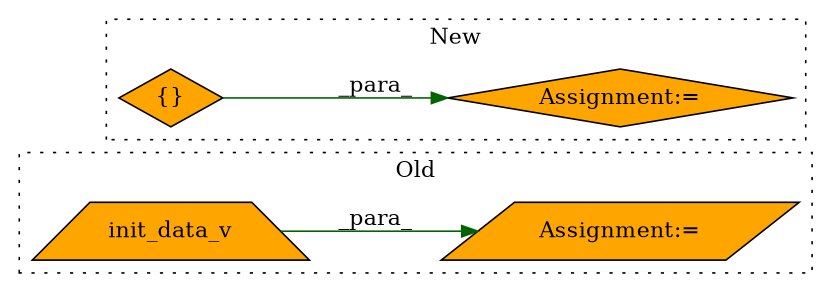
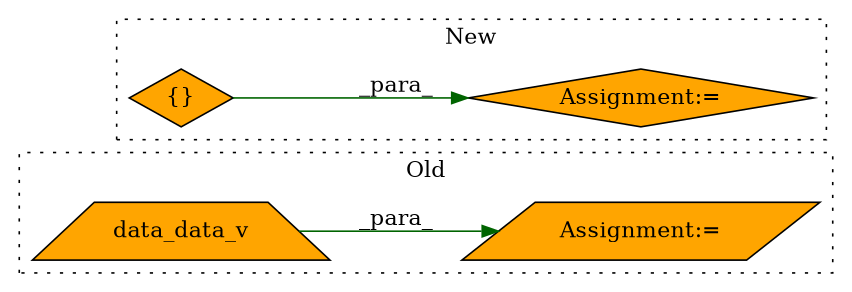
(171, 231) -> (181, 231)
